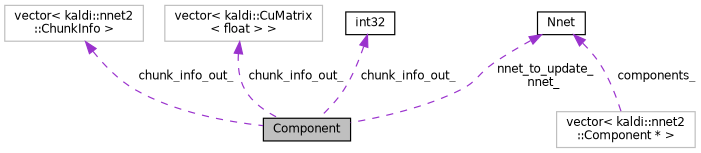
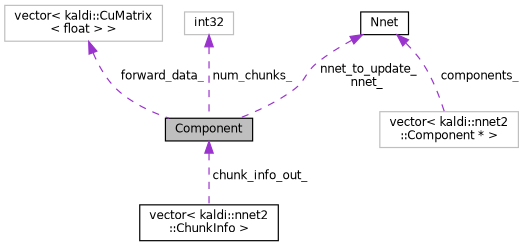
(74, 23) -> (209, 223)
(370, 23) -> (209, 23)
(294, 76) -> (161, 76)
(407, 76) -> (251, 76)
(170, 105) -> (209, 179)
